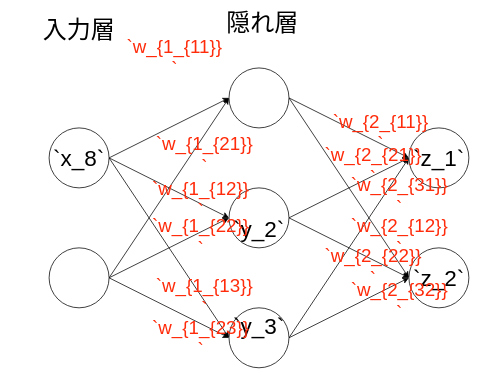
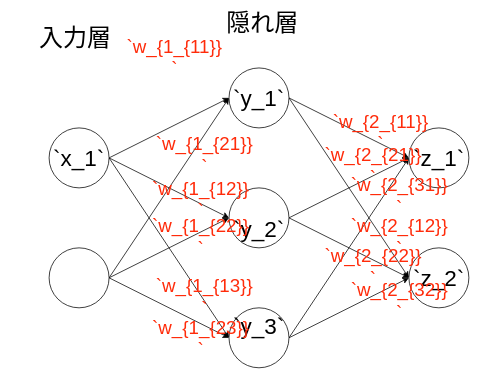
(79, 30) -> (75, 38)
none -> (259, 98)
(79, 158) -> (79, 158)
